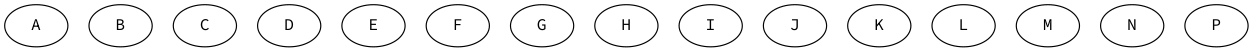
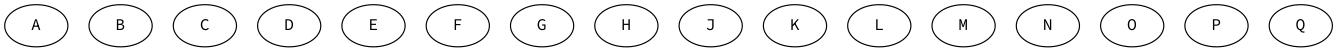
(711, 26) -> none
none -> (1132, 26)
none -> (1301, 26)
